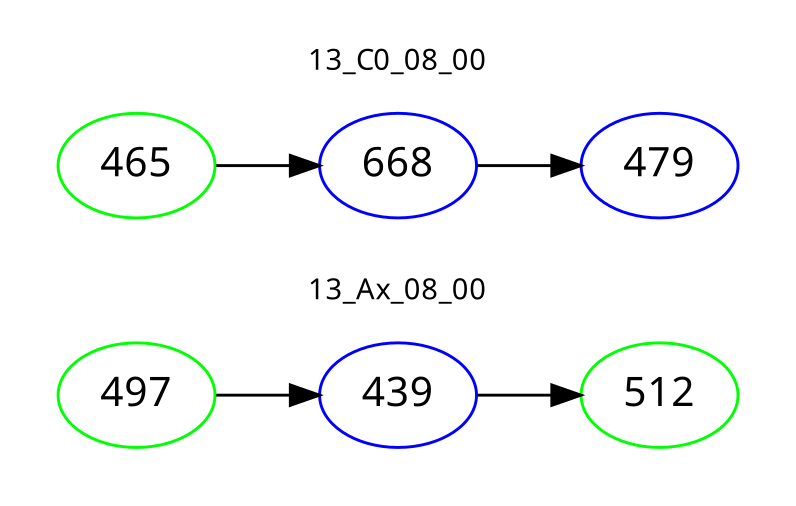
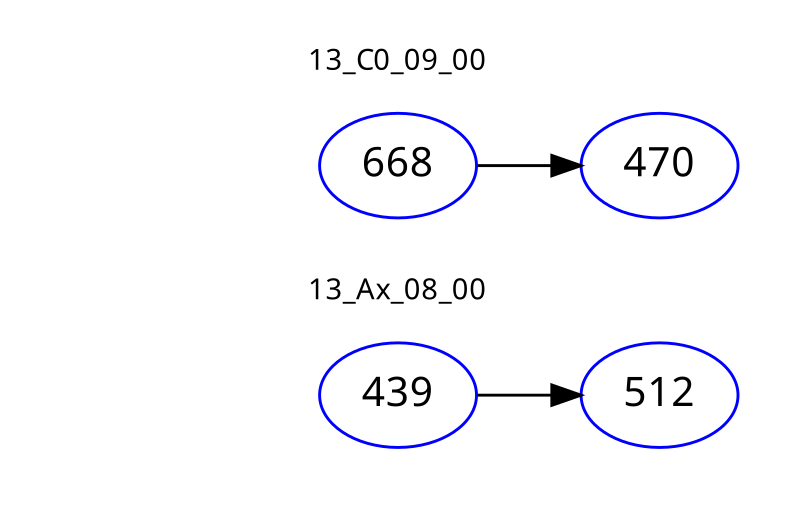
(398, 62) -> (398, 62)
(137, 166) -> none
(660, 166) -> (660, 166)
(137, 395) -> none
(660, 395) -> (660, 395)
